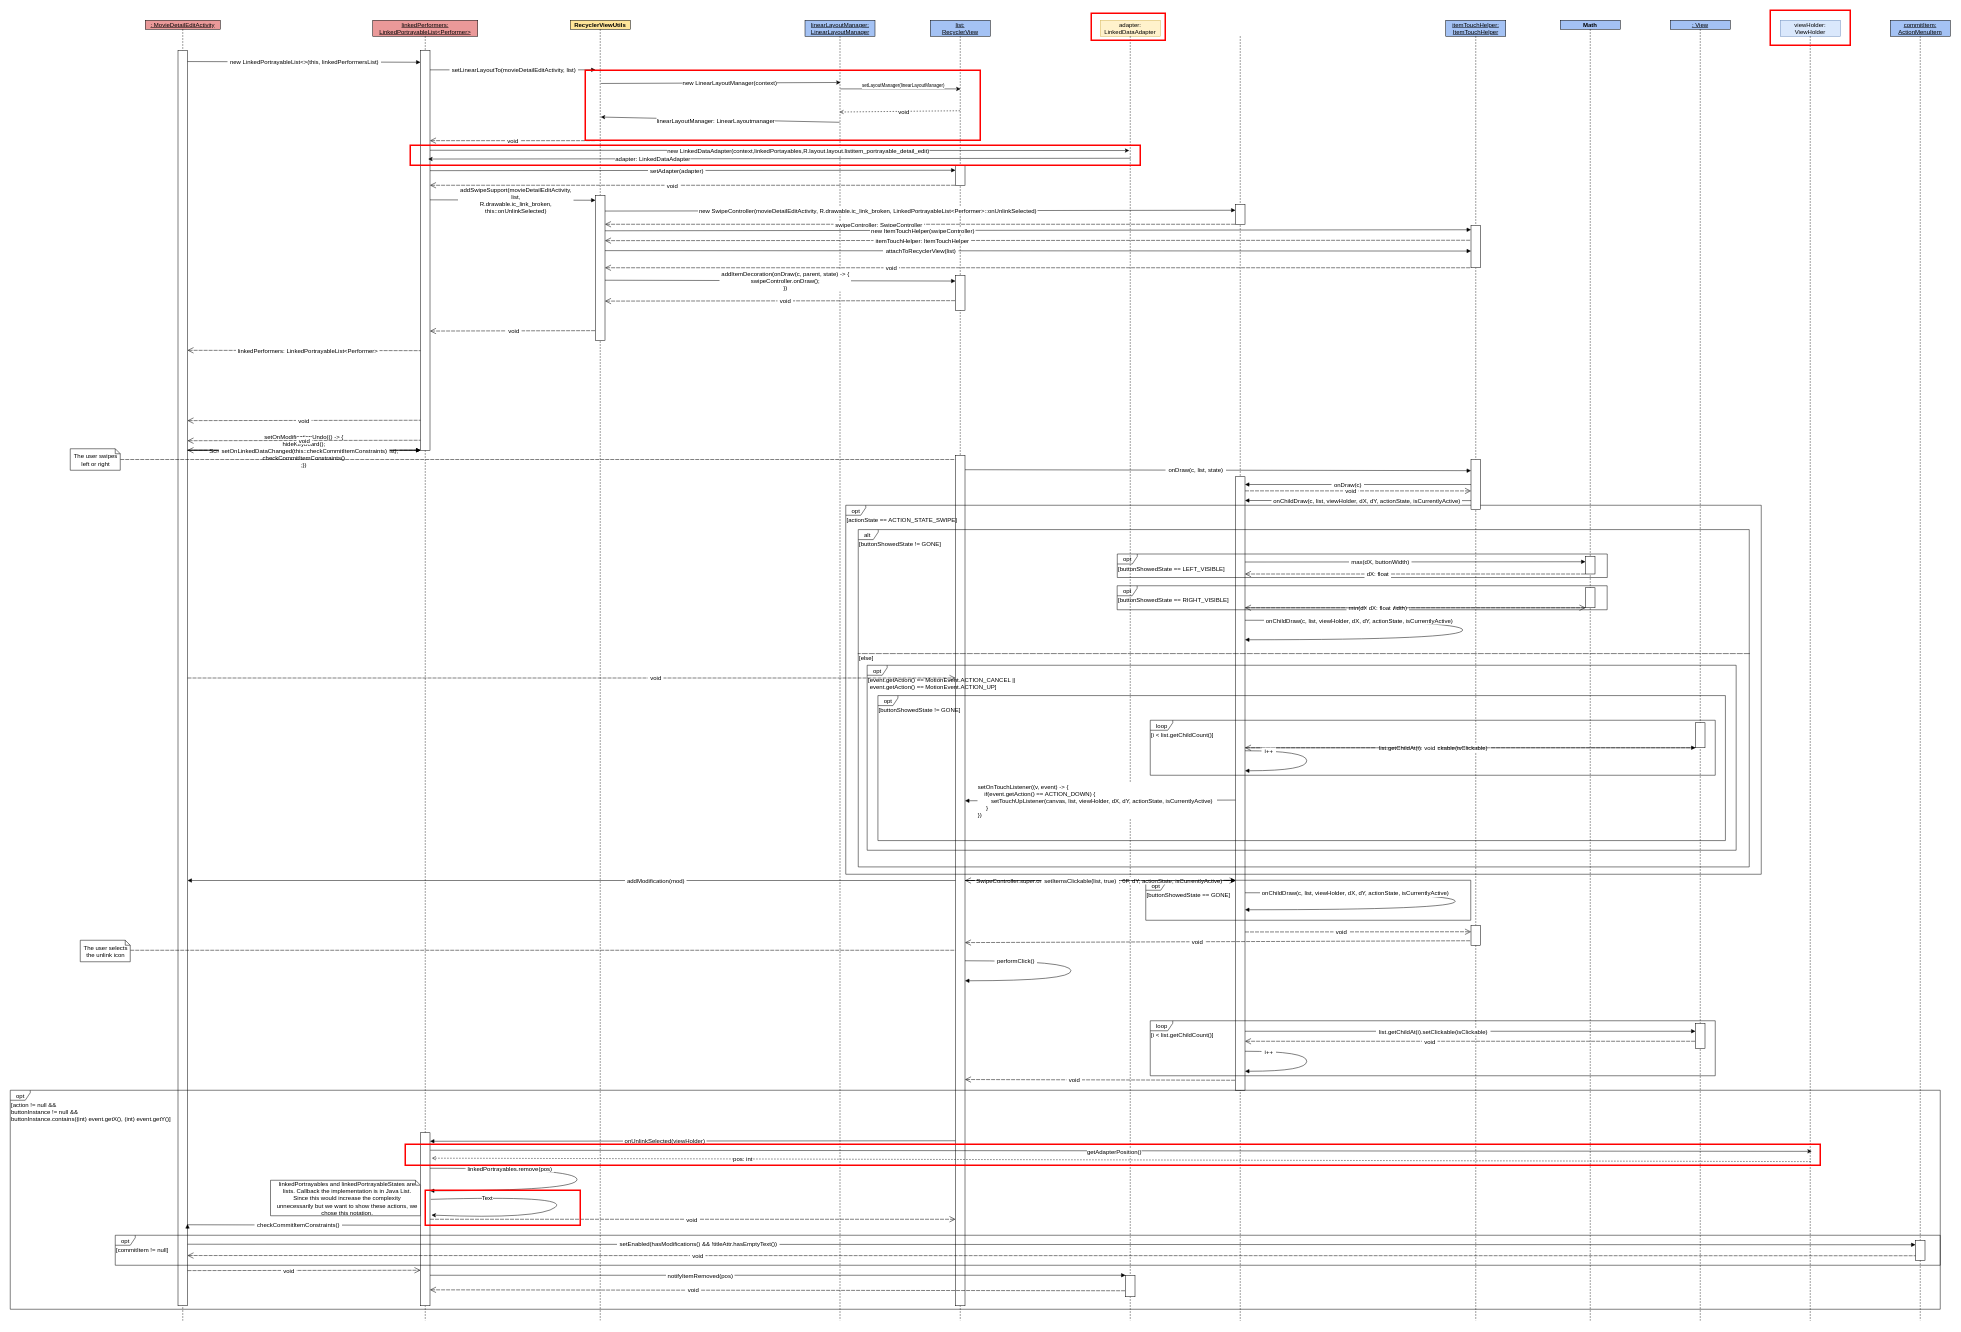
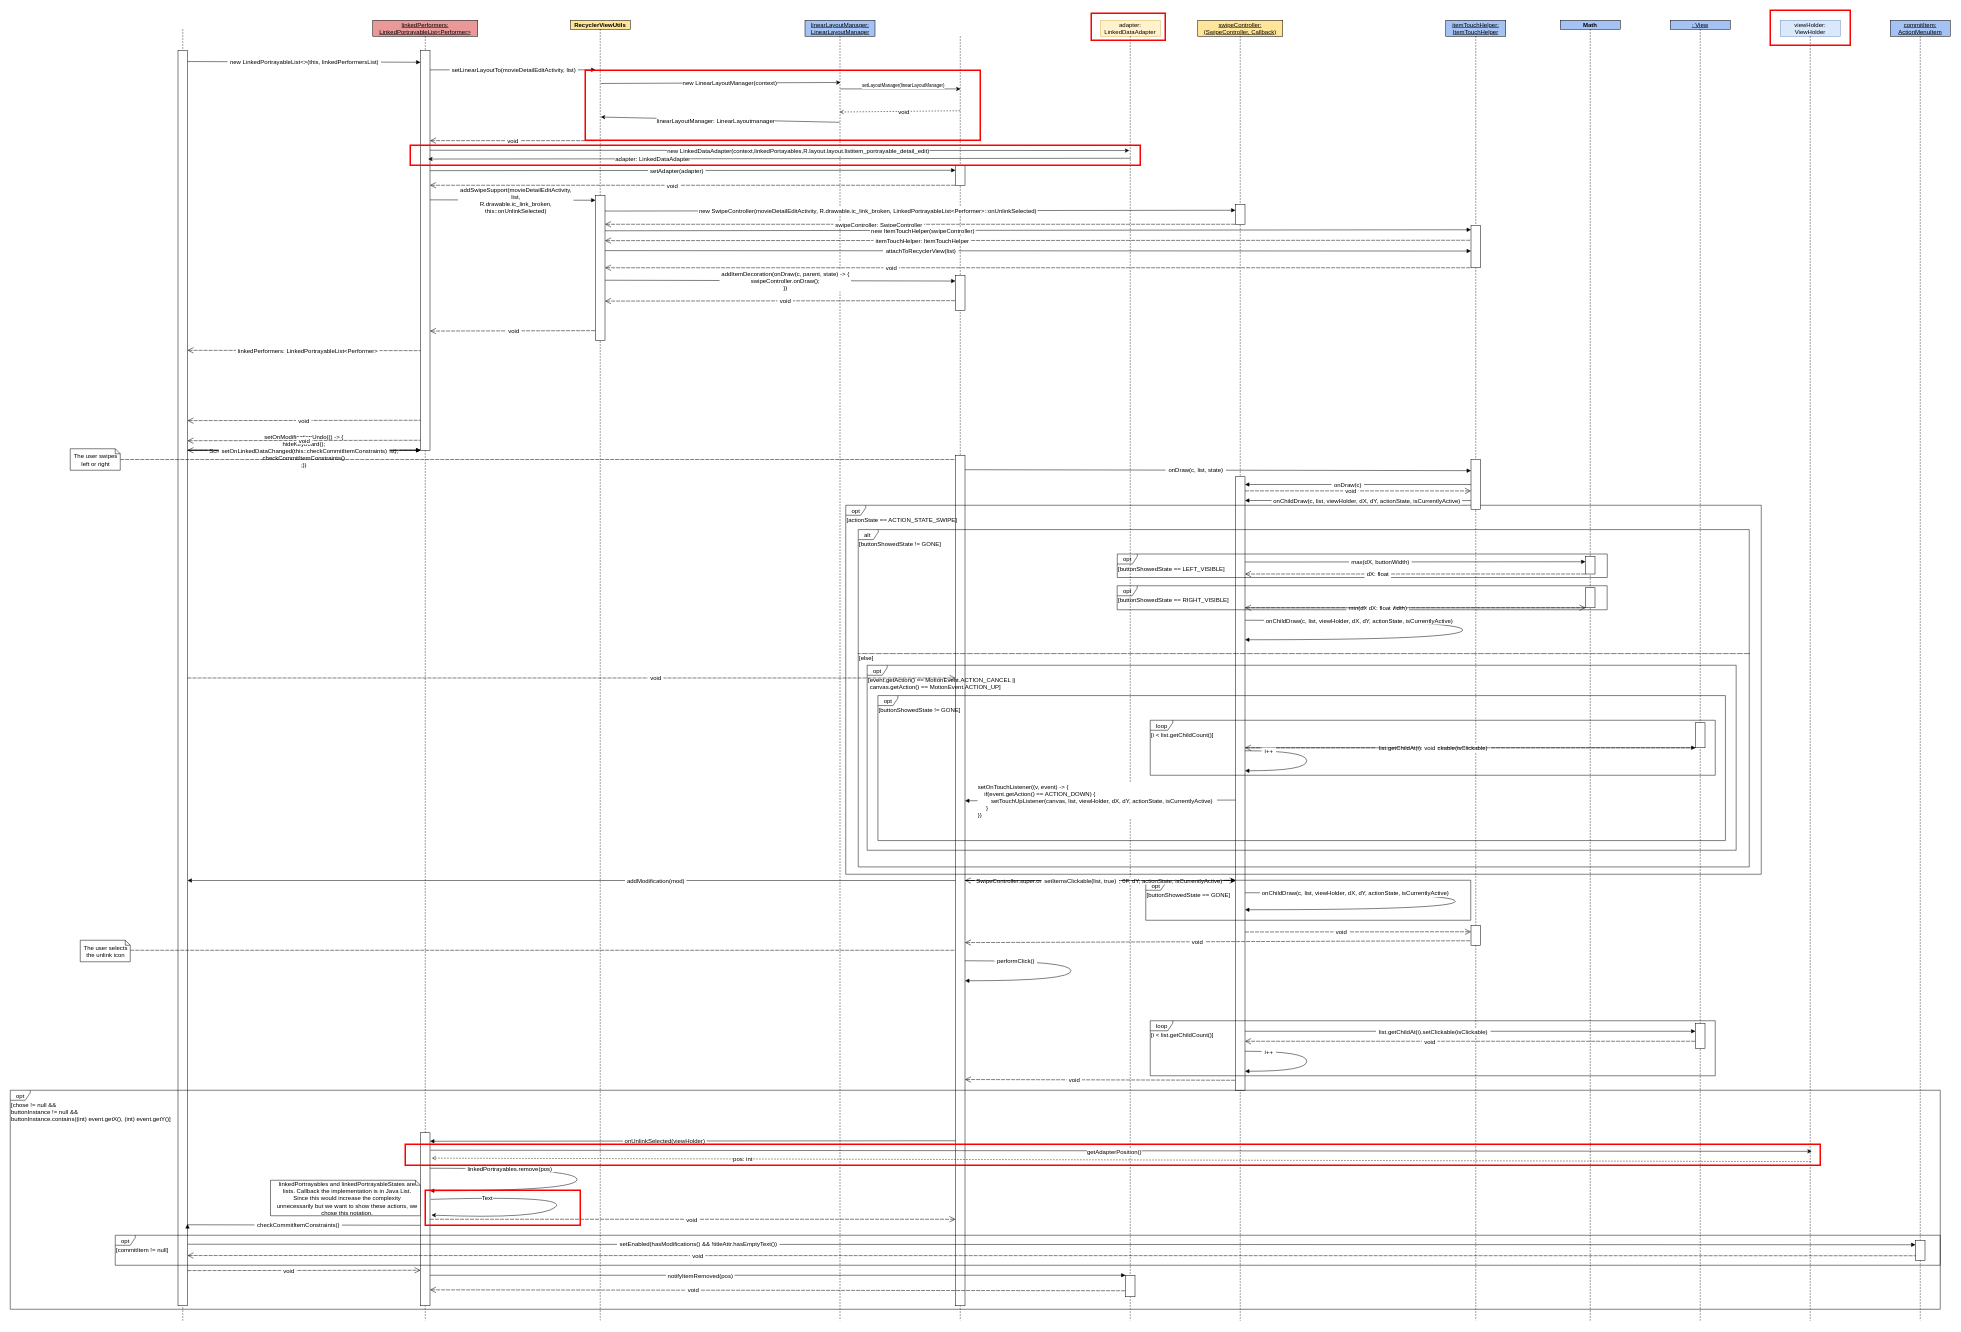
(183, 25) -> none
(960, 28) -> none
none -> (1240, 28)
(945, 683) -> (945, 683)
(109, 1112) -> (109, 1112)
